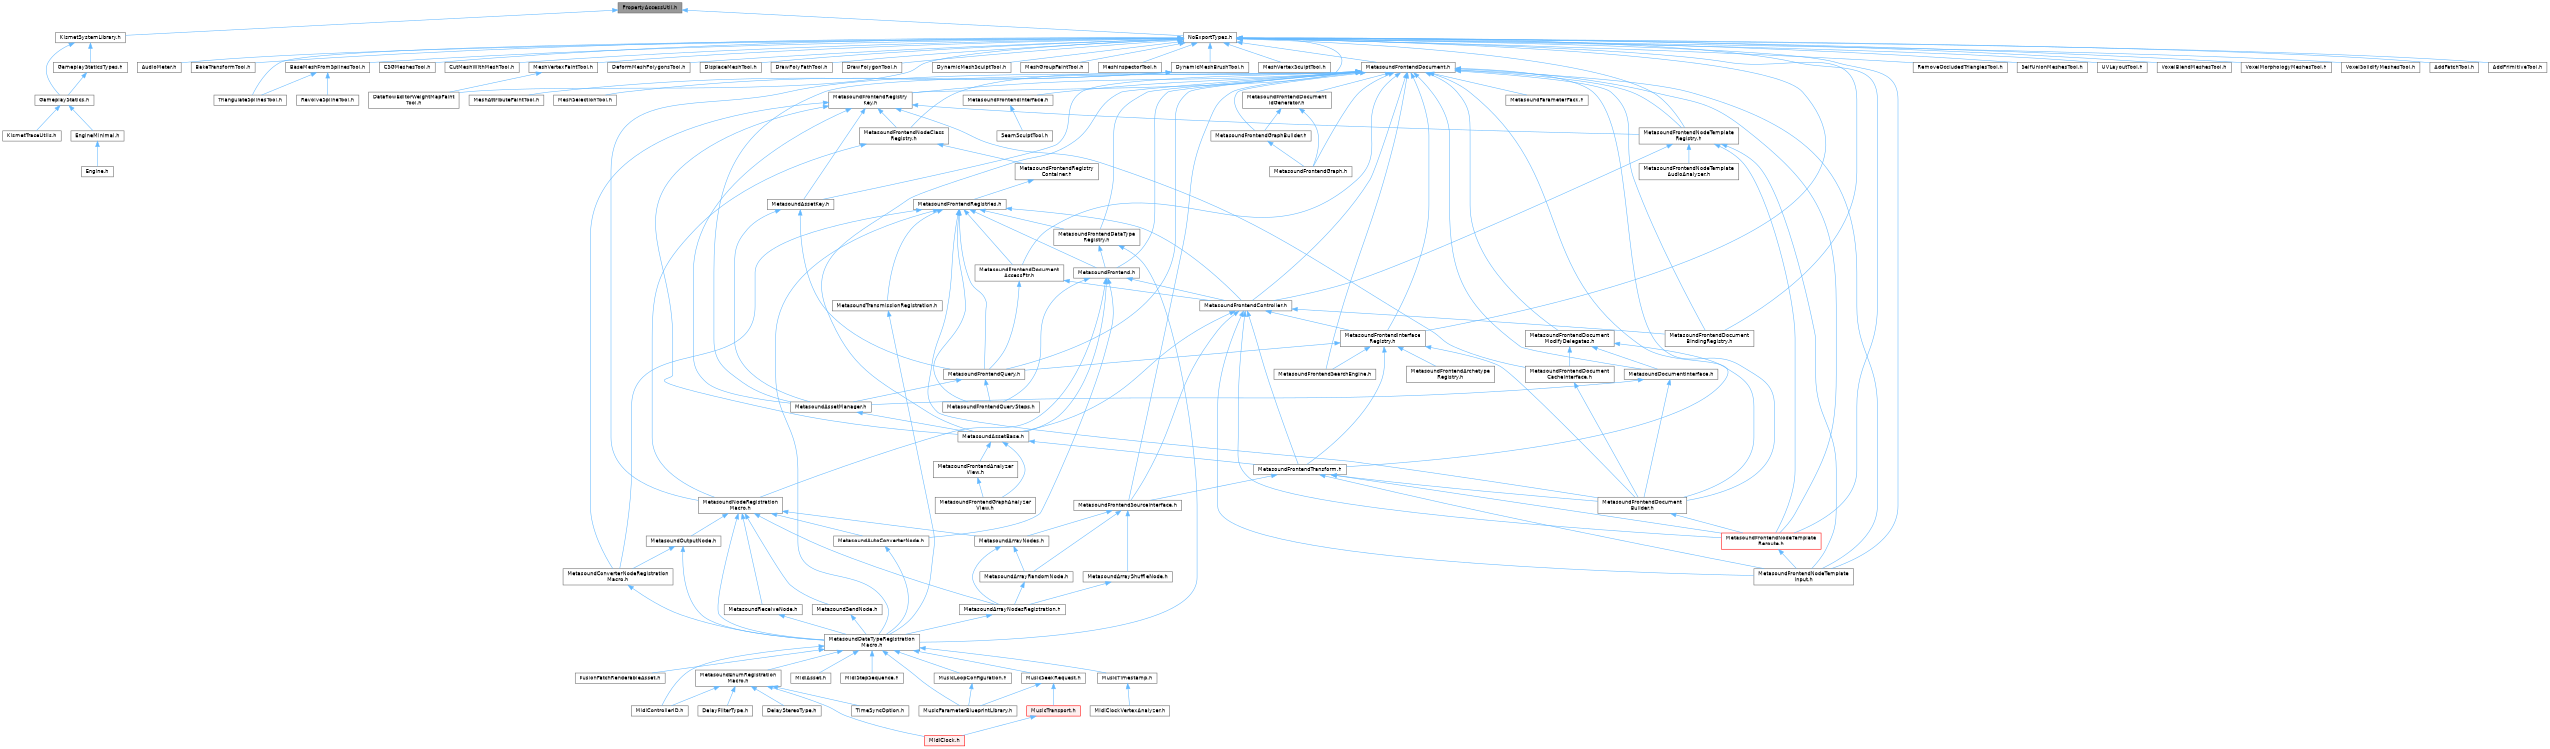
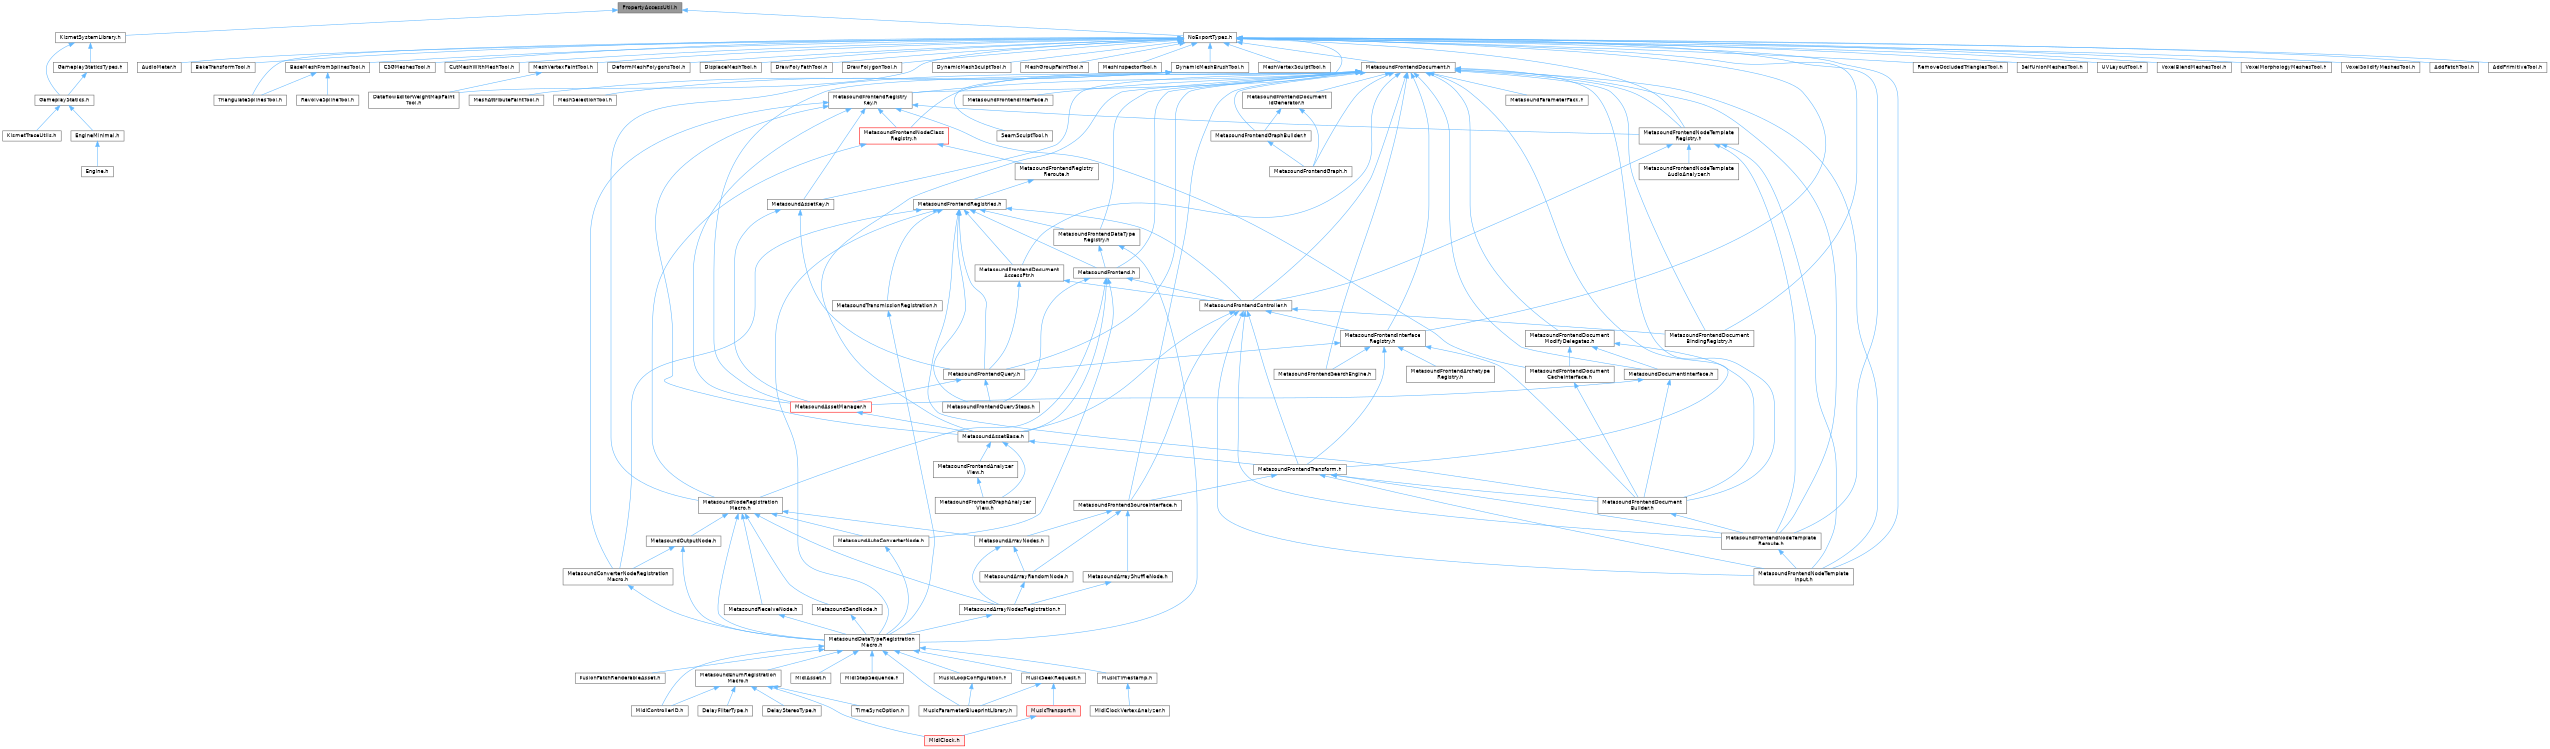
(1018, 120) -> (1025, 79)
(904, 136) -> (904, 136)
(1057, 172) -> (1057, 172)
(831, 407) -> (831, 407)
(1771, 541) -> (1771, 541)
